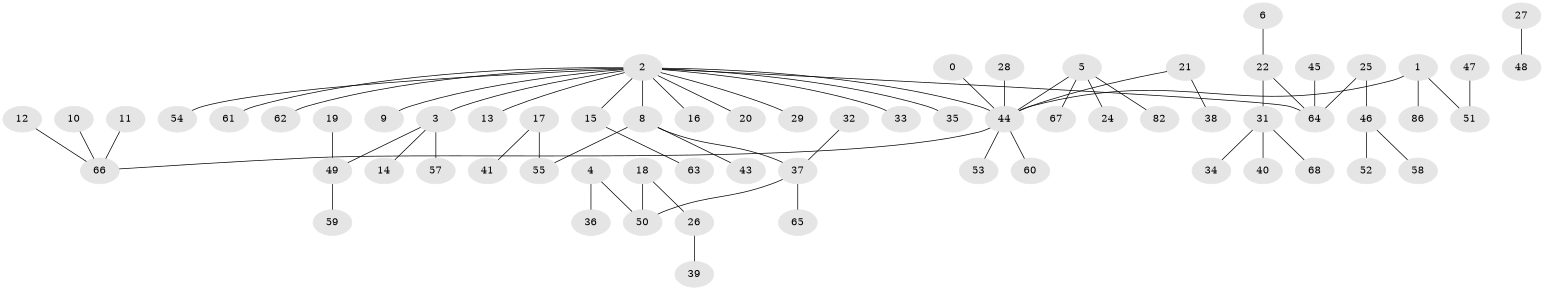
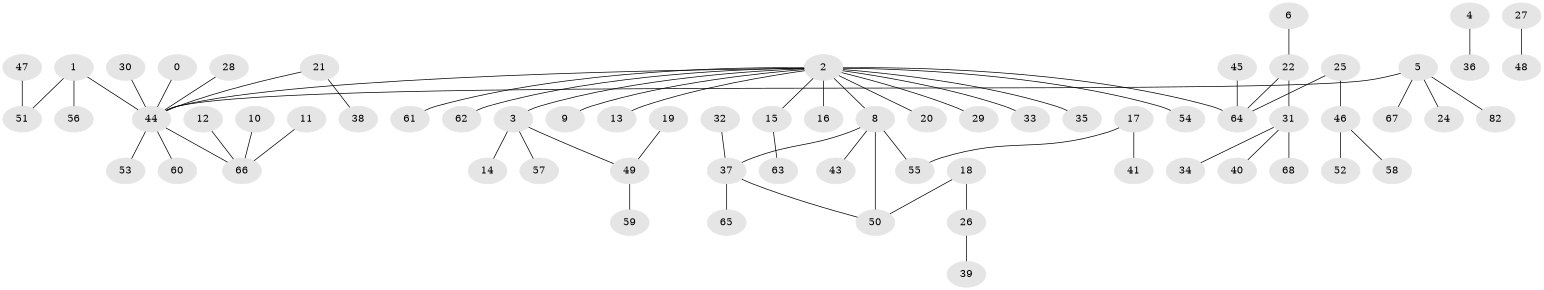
none -> (126, 67)
(1418, 119) -> (74, 119)
(617, 197) -> (875, 171)
